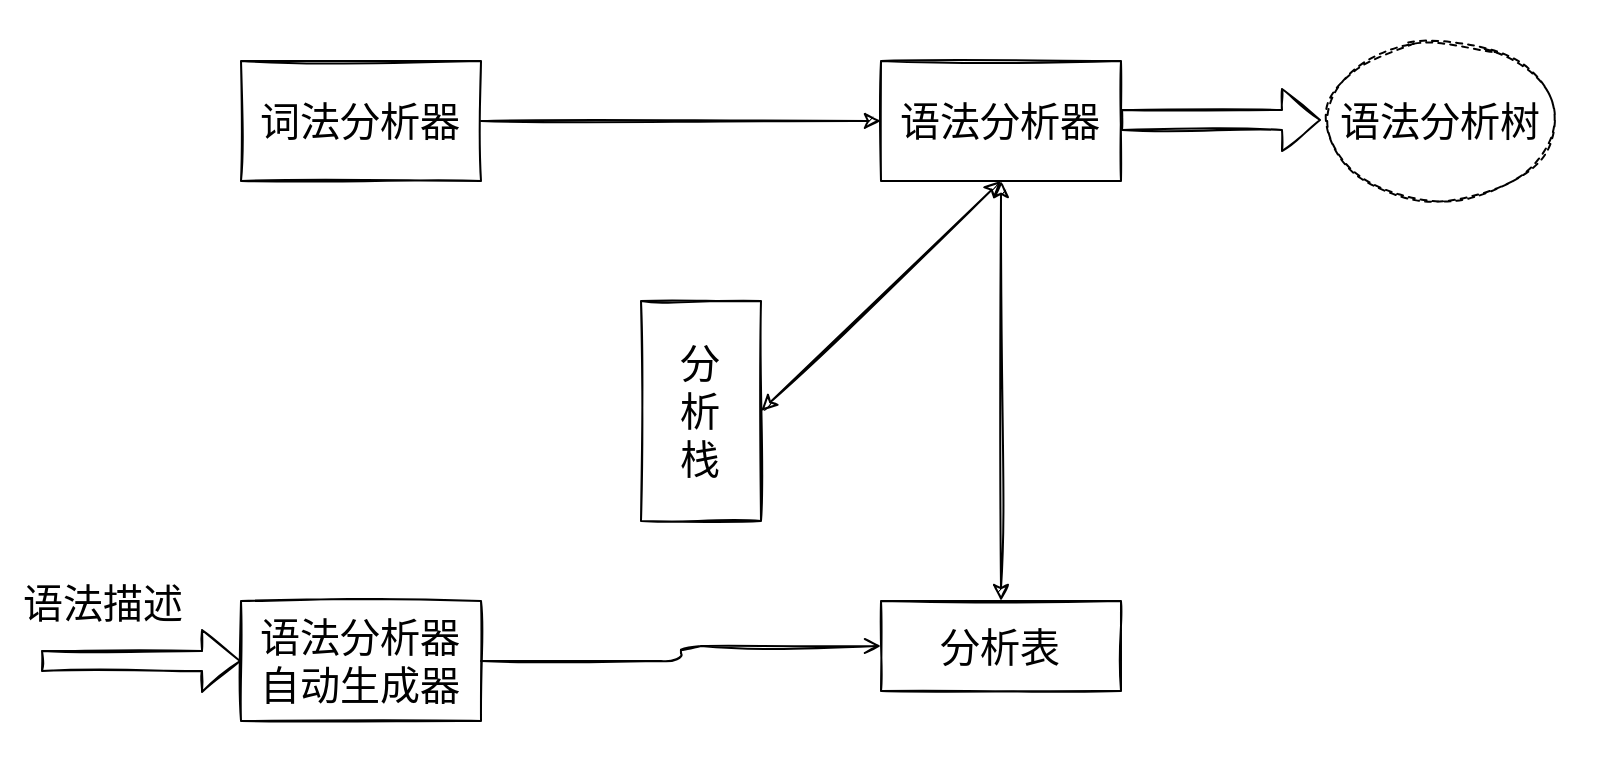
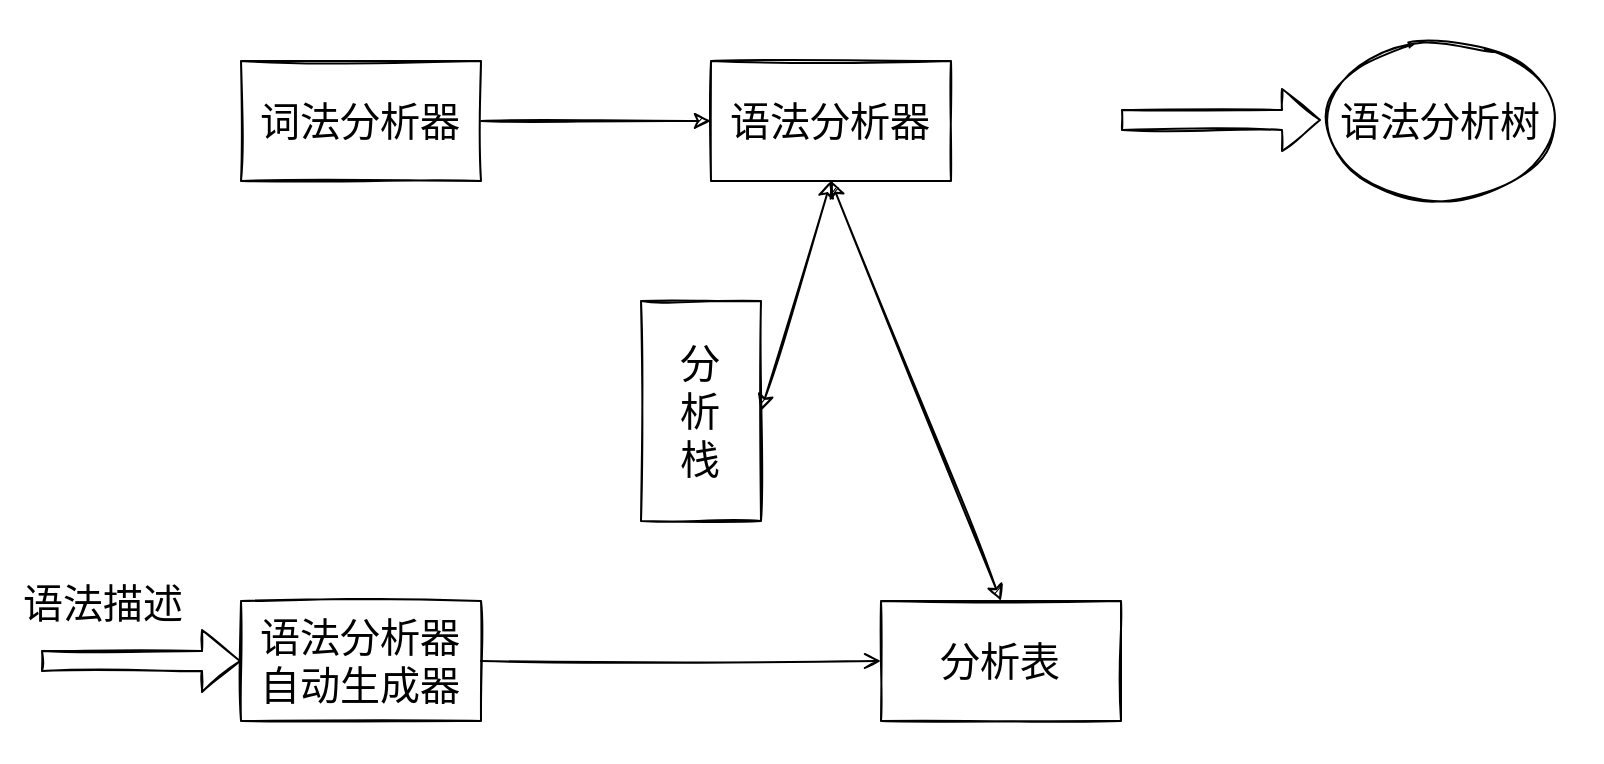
(1001, 121) -> (831, 121)
(1441, 121) -> (1441, 121)
(1001, 646) -> (1001, 661)
